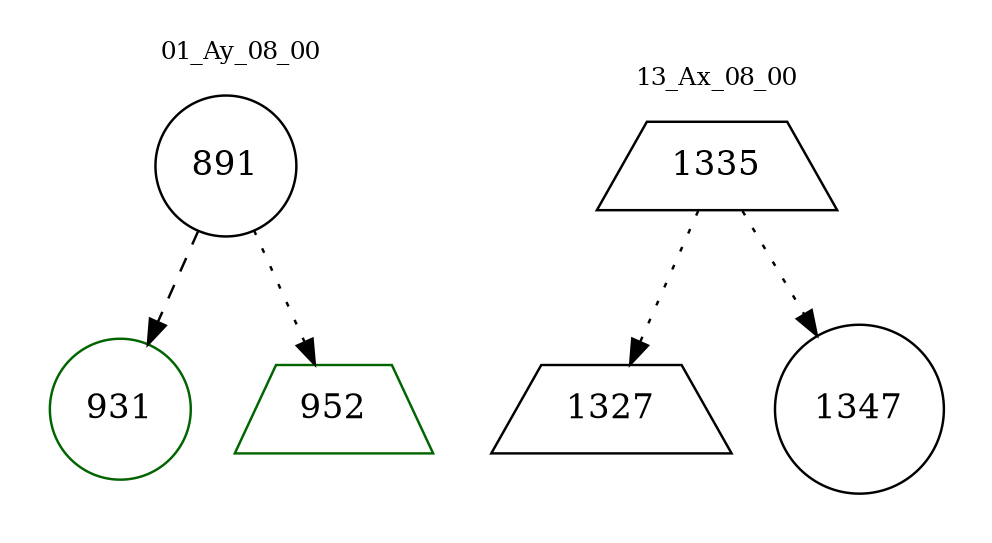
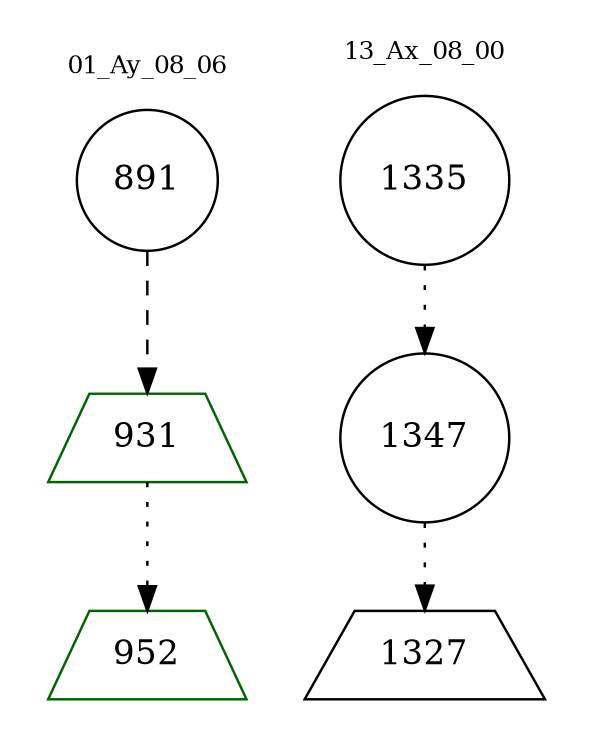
(241, 53) -> (147, 67)
(717, 166) -> (425, 180)
(669, 276) -> (425, 554)
(279, 286) -> (147, 534)
(120, 409) -> (147, 438)
